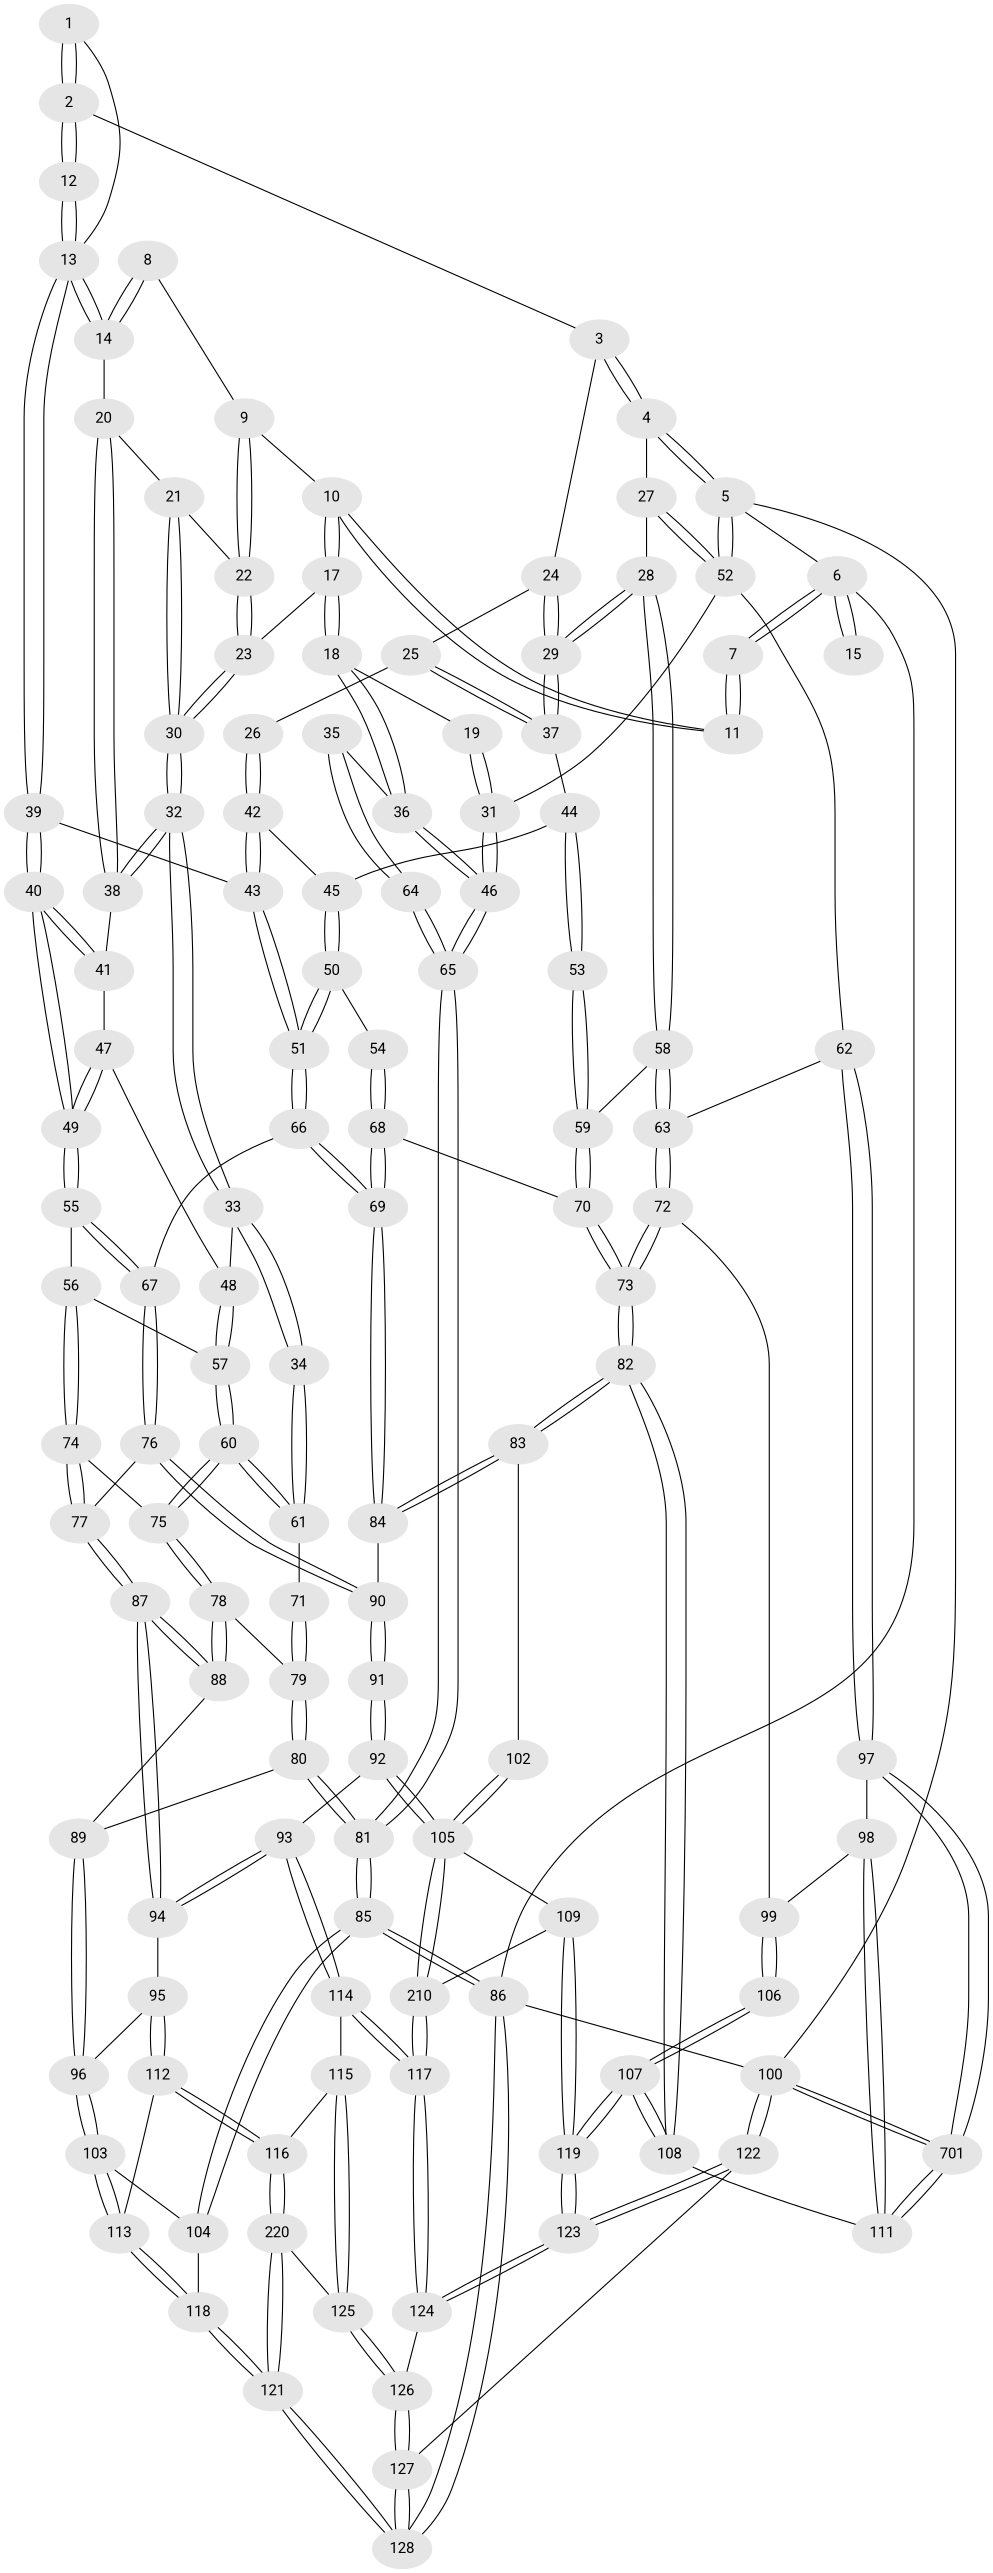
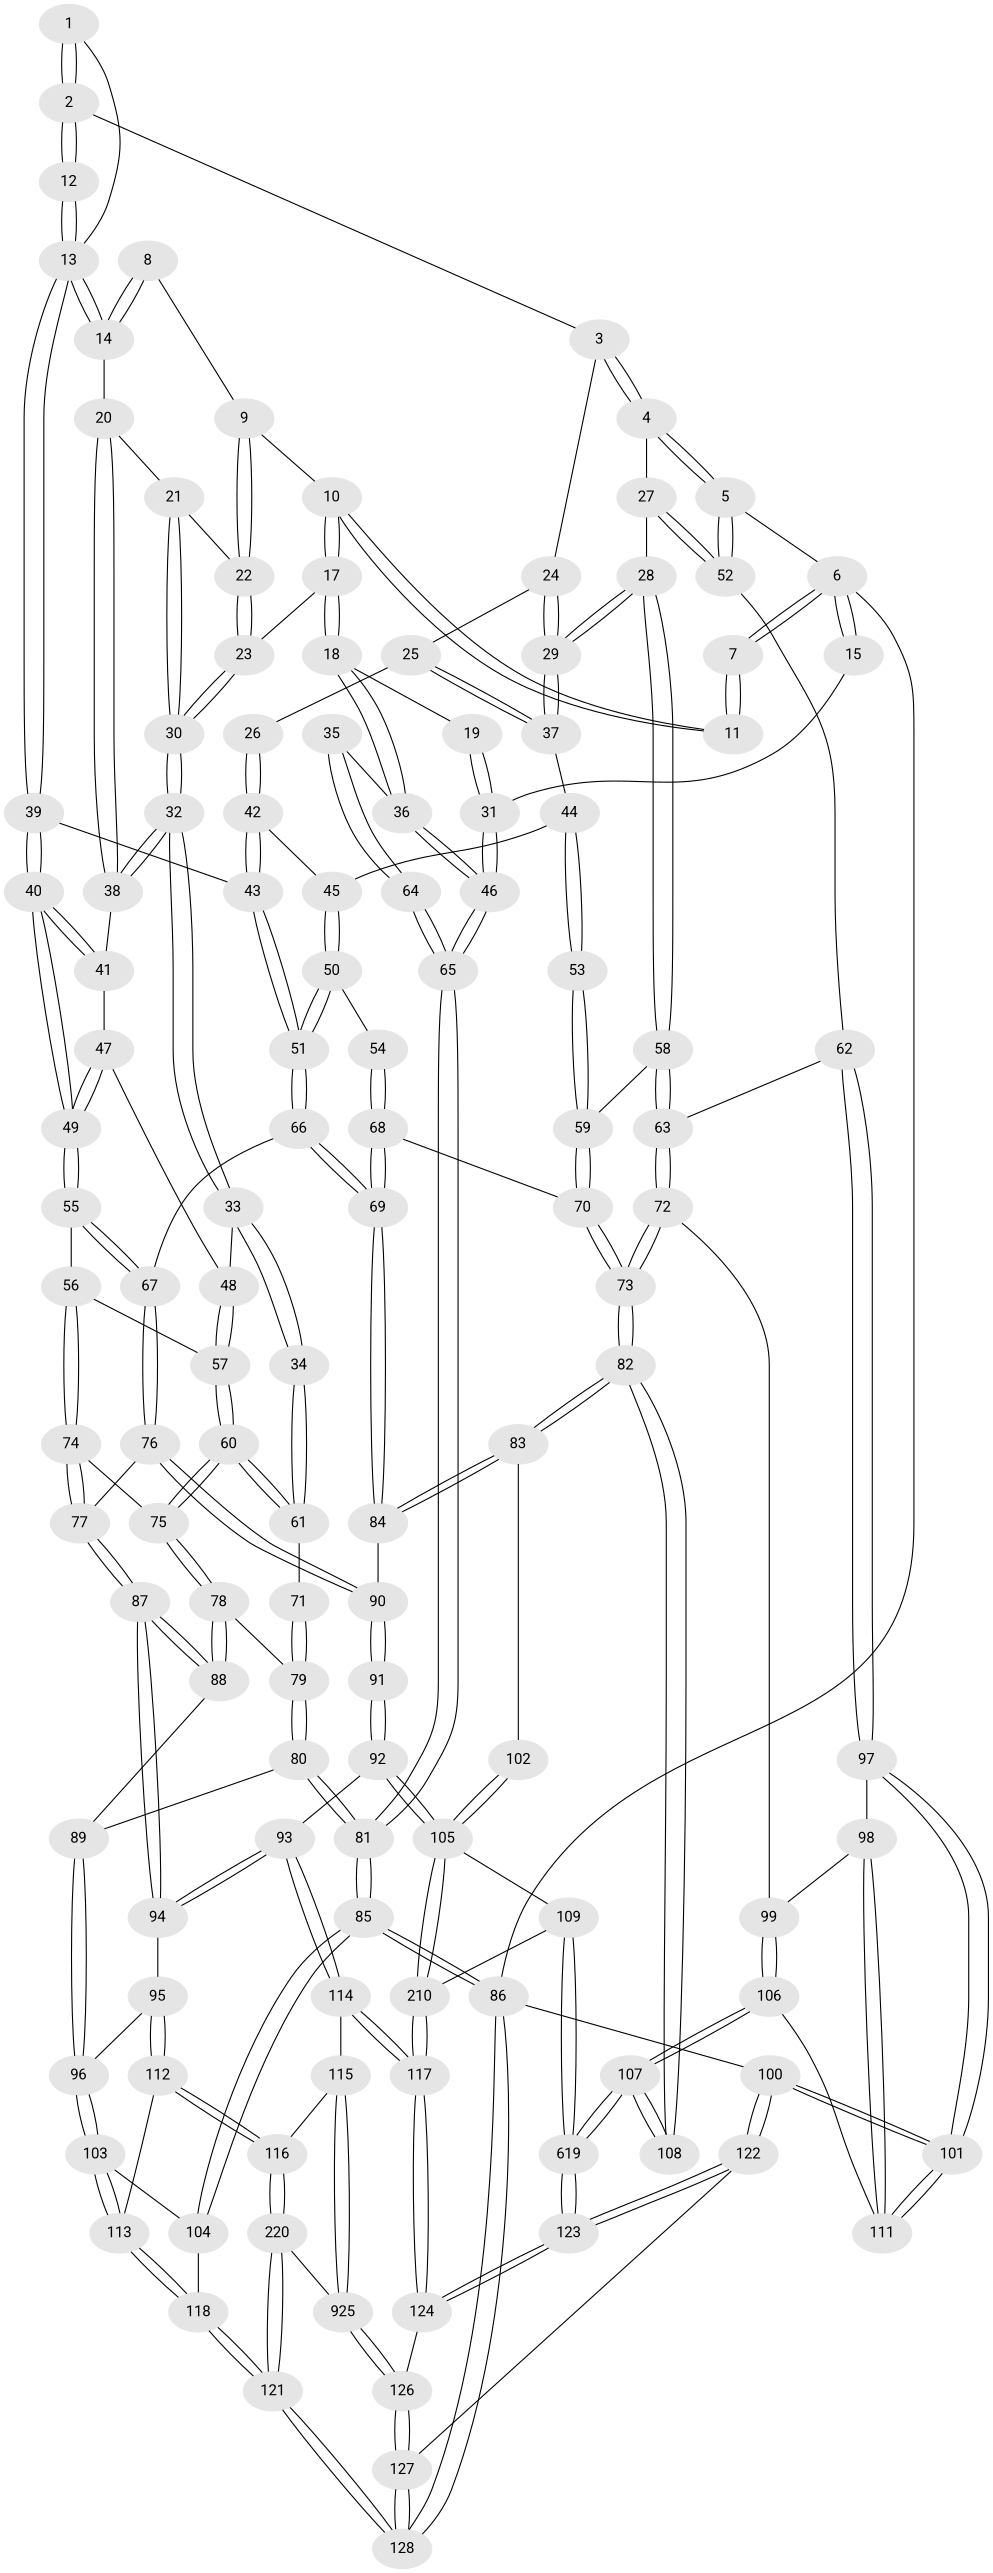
(635, 709) -> (698, 780)
(956, 1242) -> none
(569, 2154) -> (569, 2154)
(952, 2154) -> (952, 2154)
(773, 2198) -> (836, 2116)
(343, 2312) -> (343, 2312)
